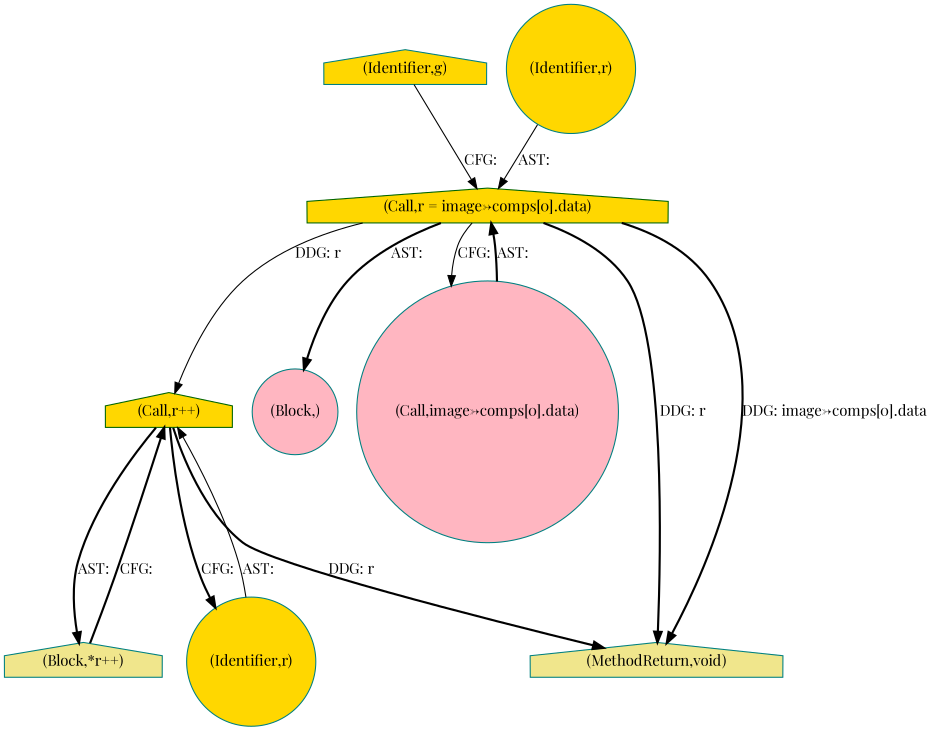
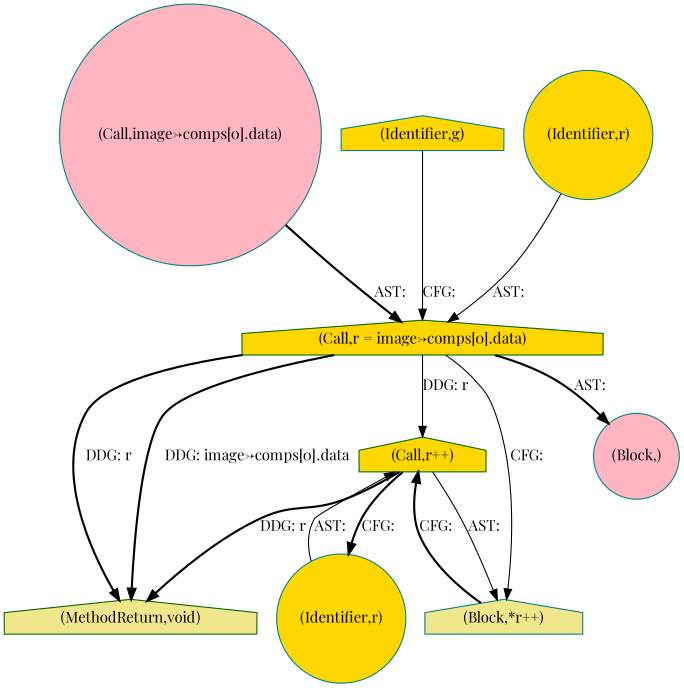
(457, 247) -> (507, 462)
(93, 522) -> (467, 529)
(657, 662) -> (131, 619)
